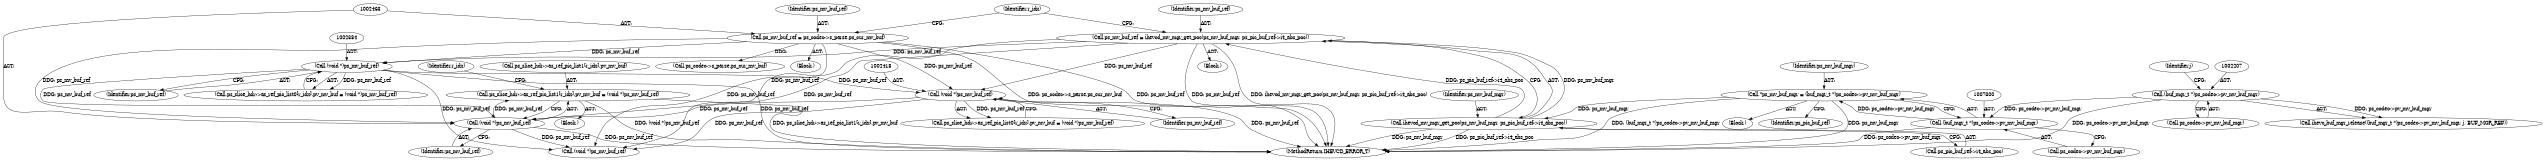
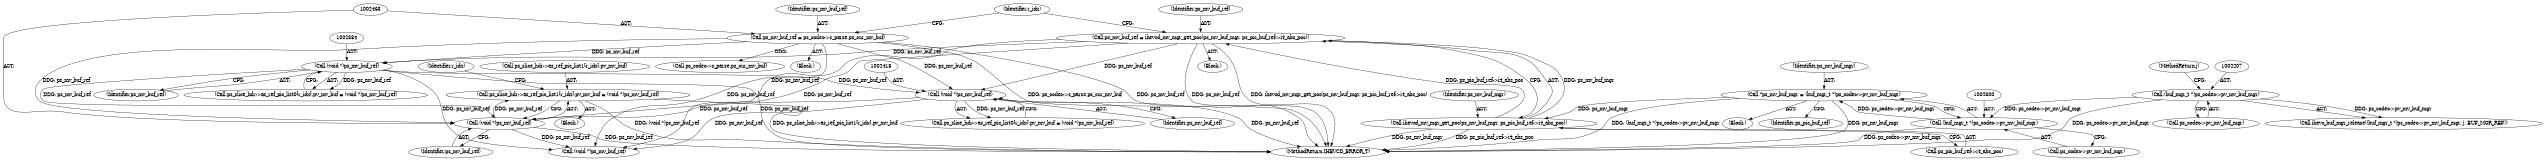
(2179, 67) -> (2179, 67)
(1984, 95) -> (1984, 95)
